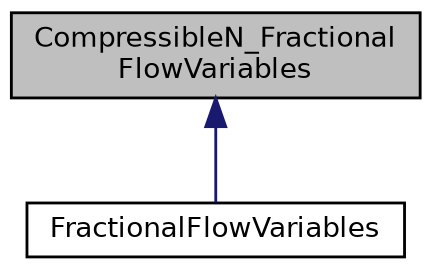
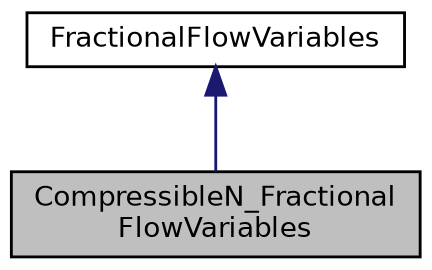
(216, 165) -> (216, 134)
